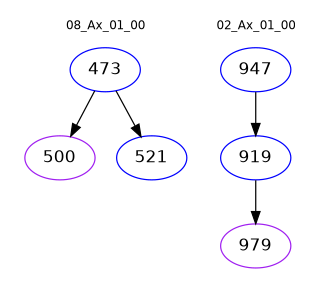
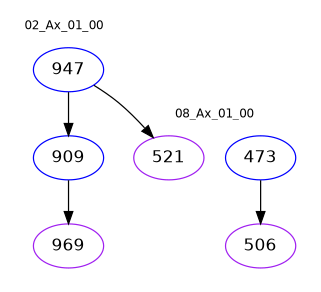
(126, 108) -> (132, 115)
(60, 158) -> (261, 246)
(152, 158) -> (169, 158)
(256, 158) -> (69, 158)
(256, 246) -> (69, 246)
